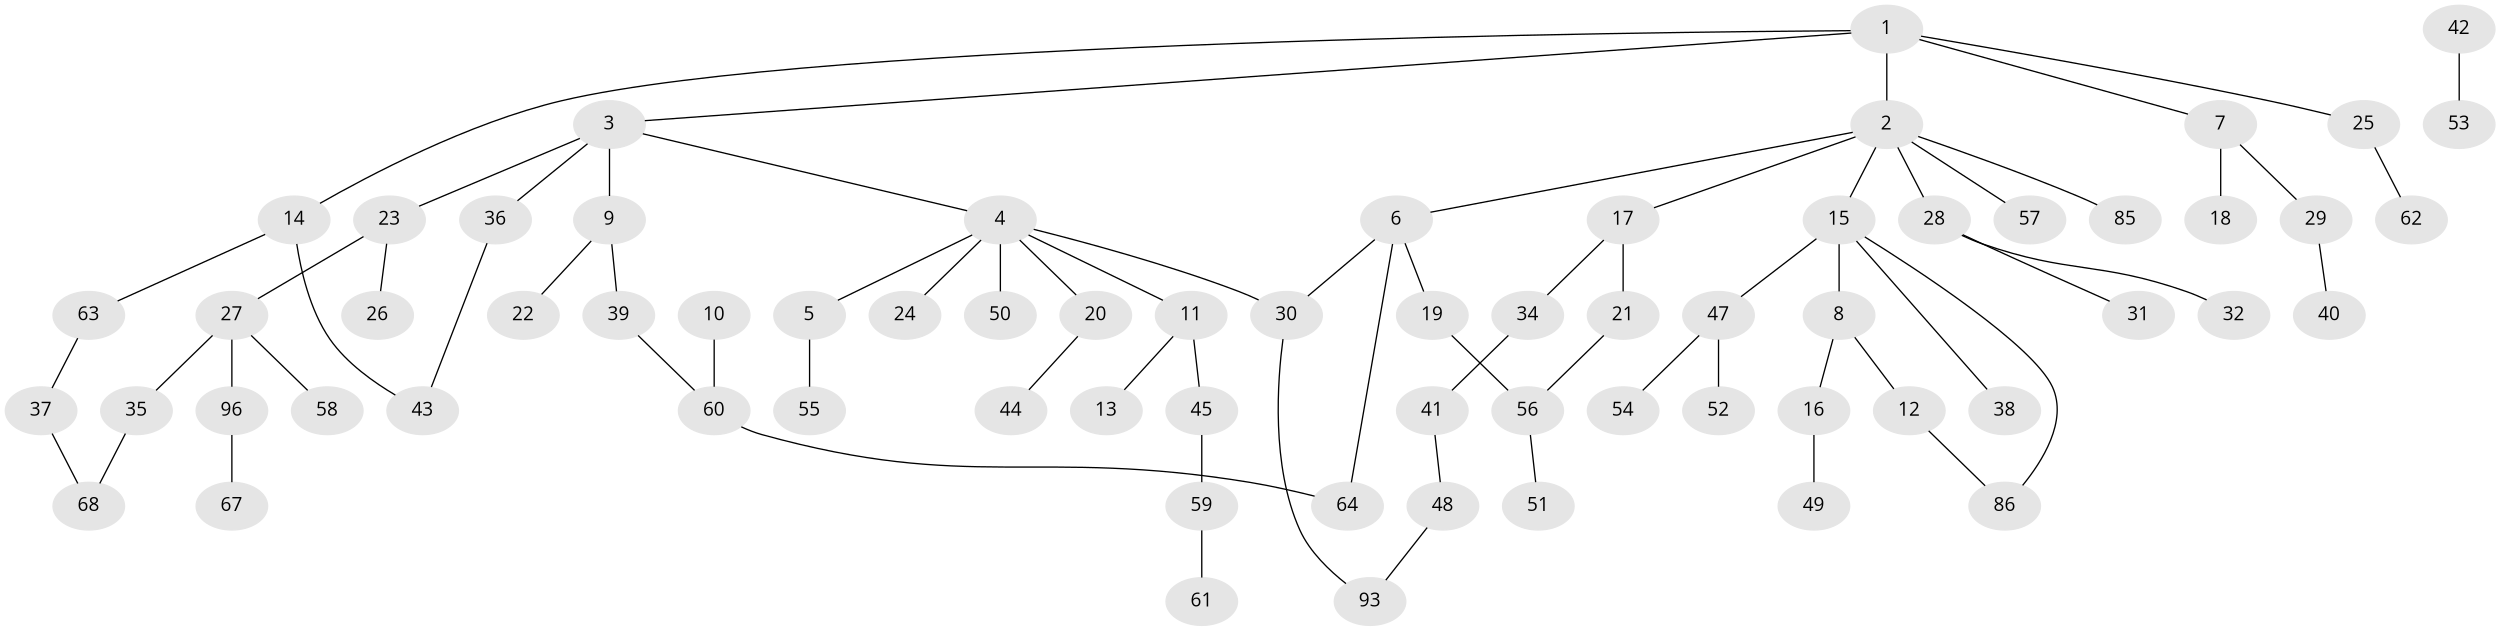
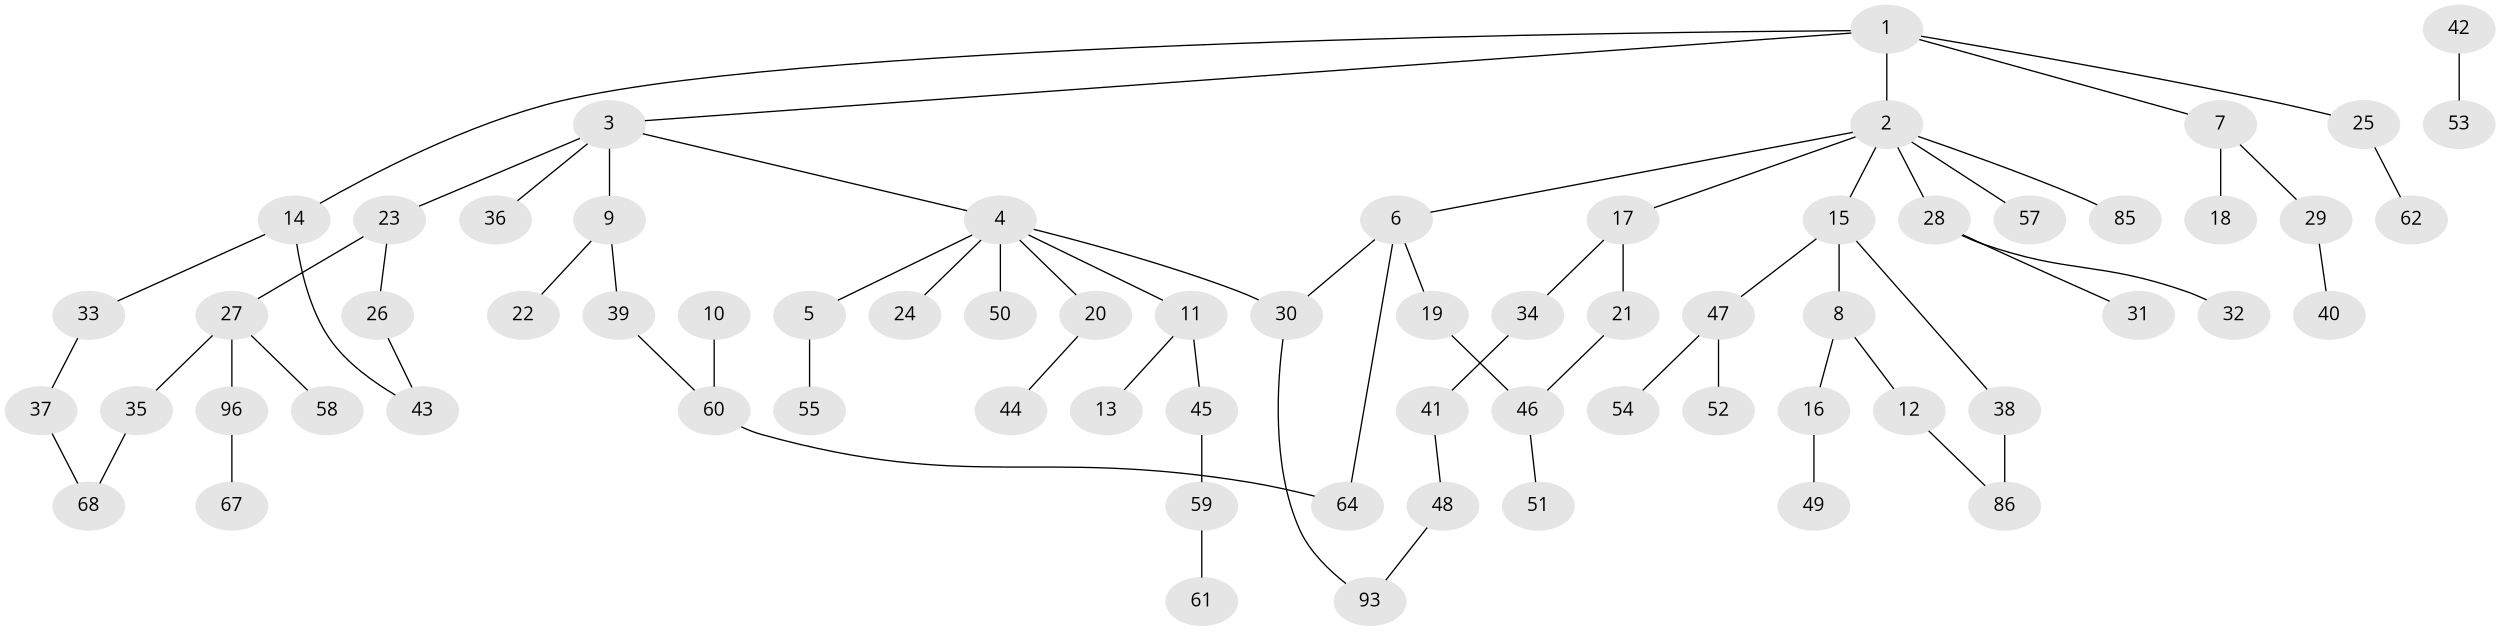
(89, 315) -> (89, 315)
(459, 315) -> (400, 363)
(2008, 338) -> (2005, 459)
(1528, 411) -> (1528, 411)
